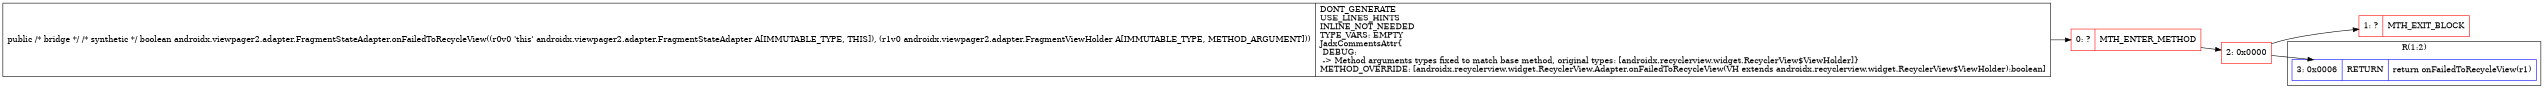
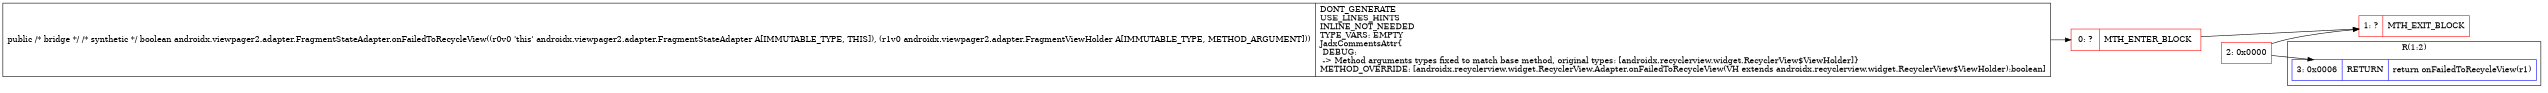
(2148, 40) -> (2148, 40)
(2208, 48) -> (2277, 33)
